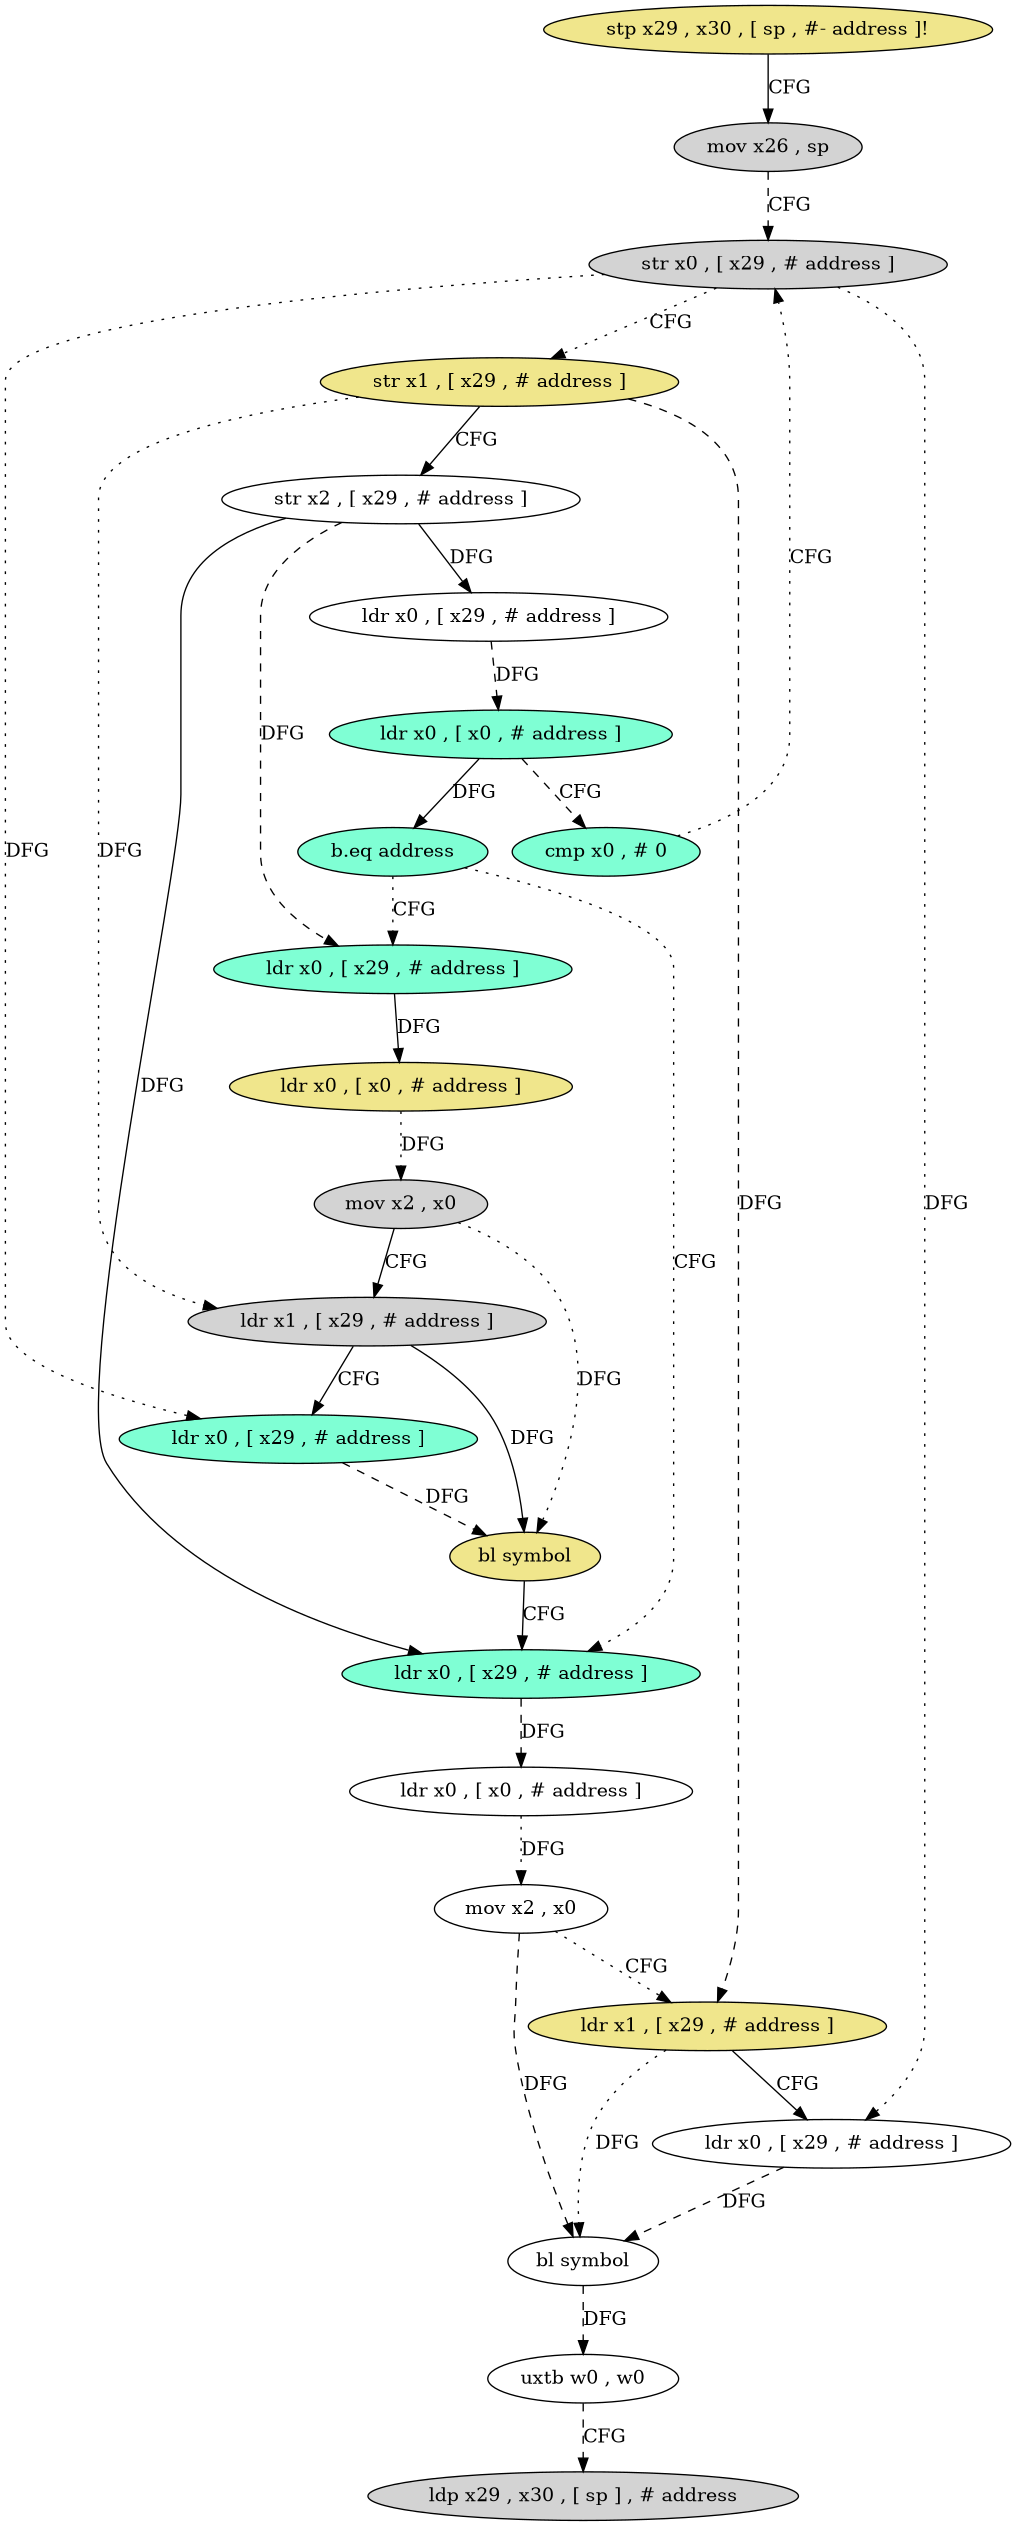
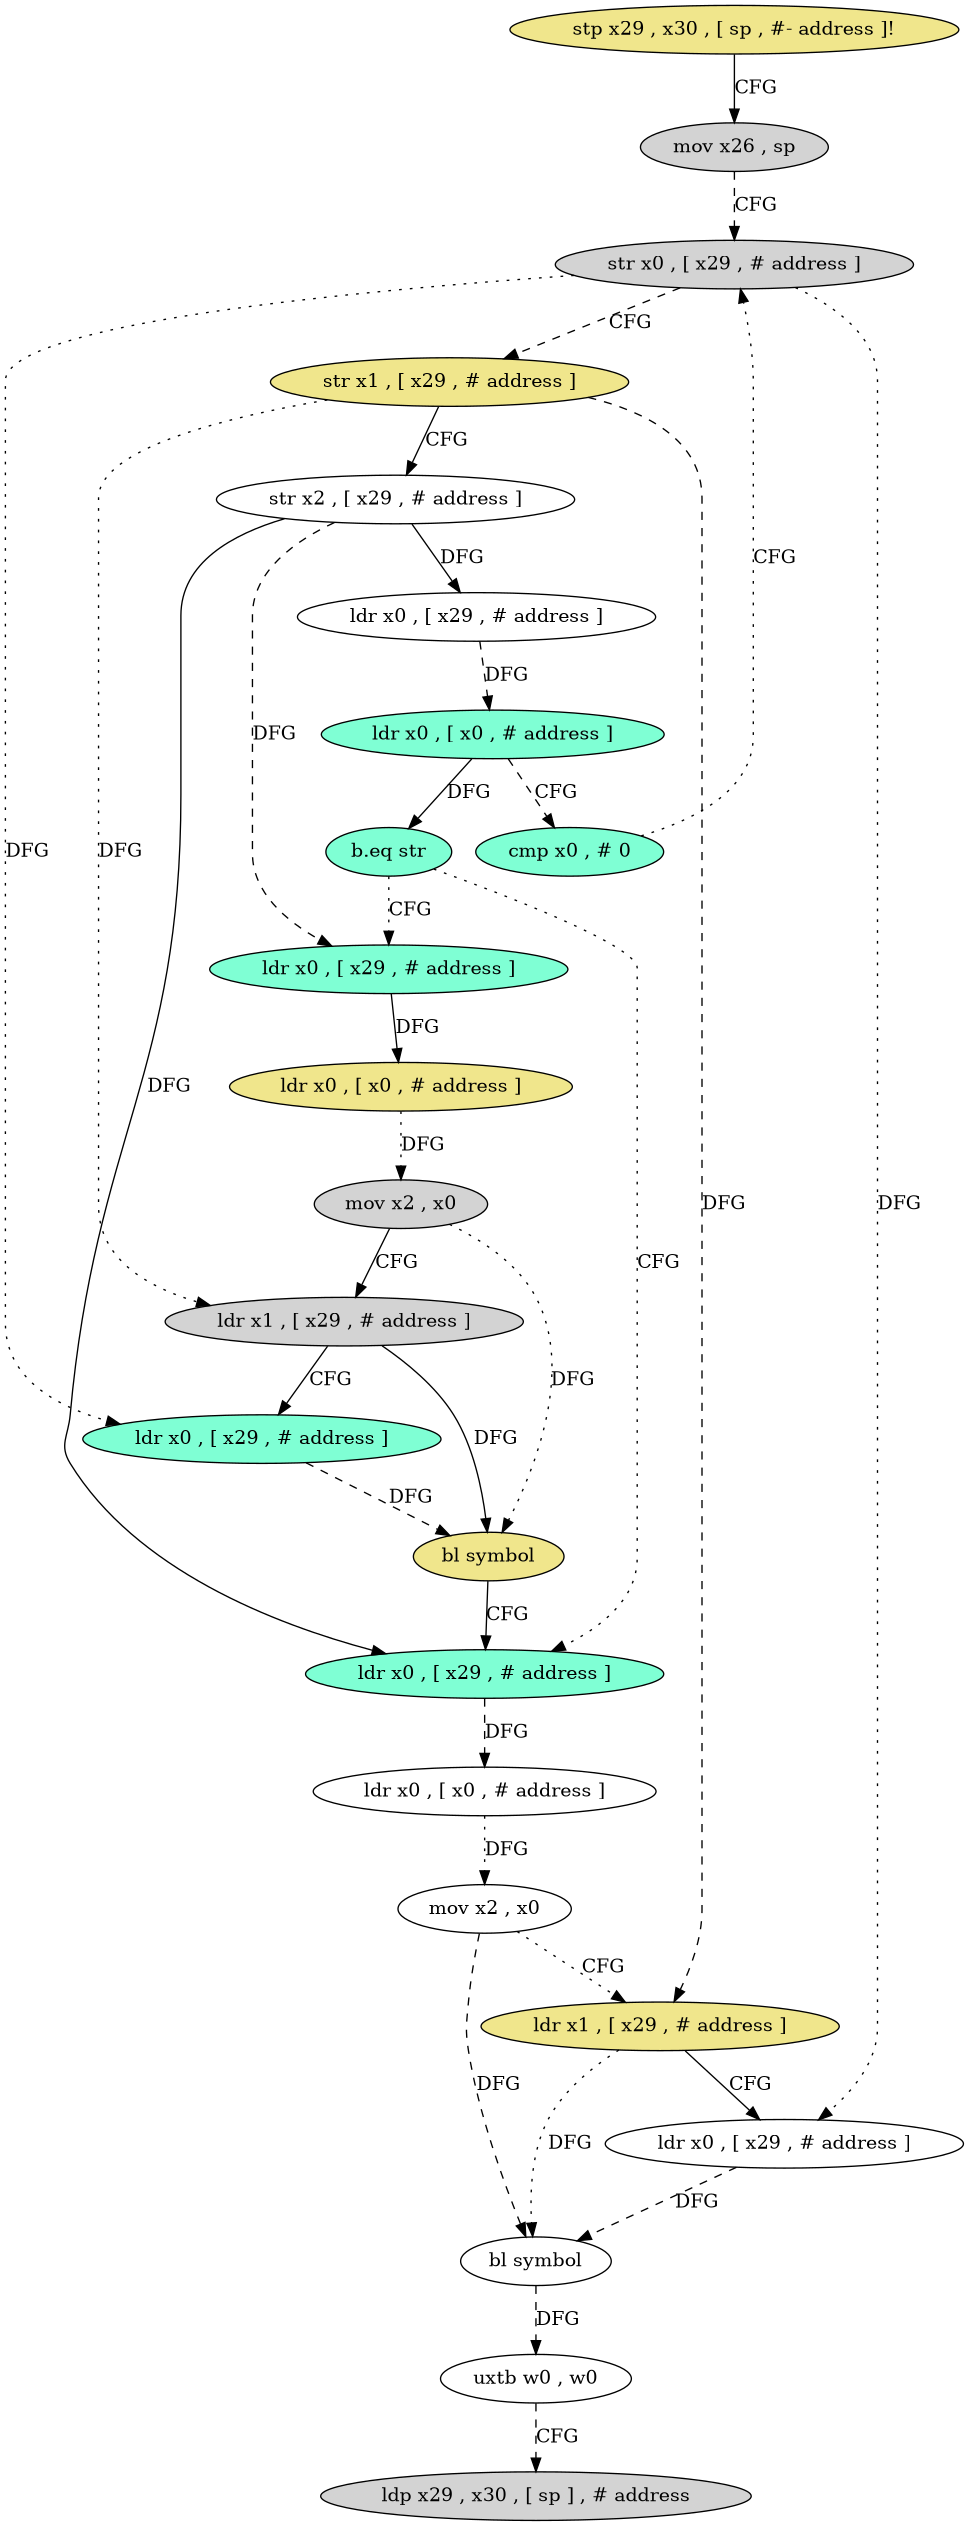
(640, 321) -> (599, 321)
(393, 852) -> (389, 852)
